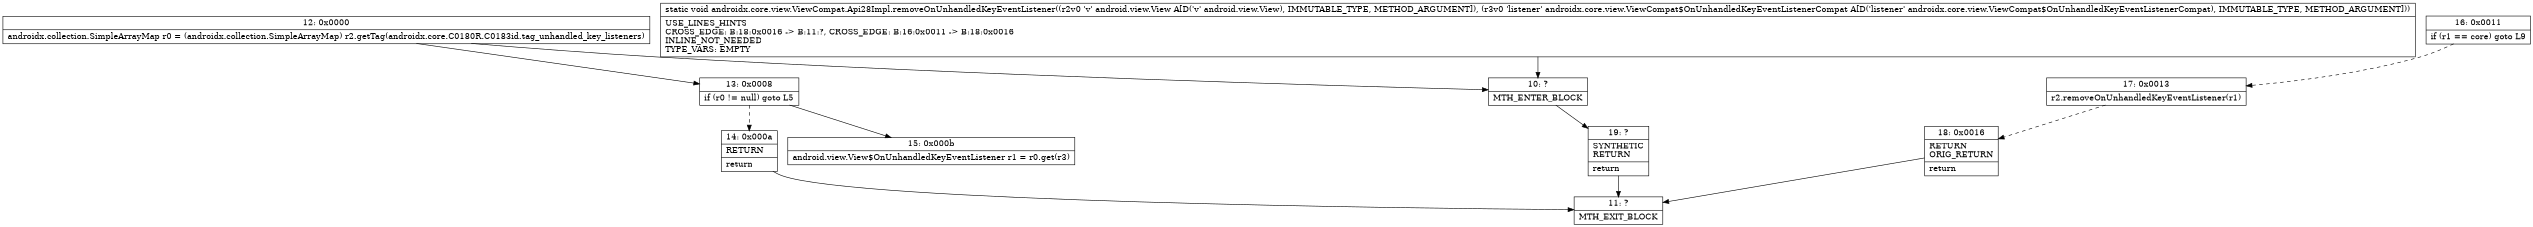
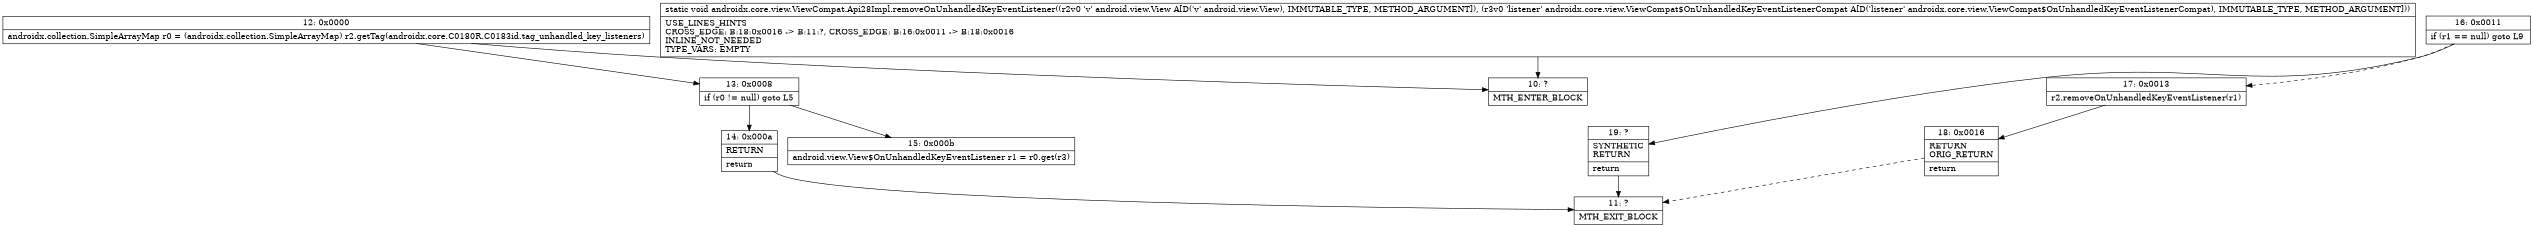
(2478, 37) -> (2477, 37)
(749, 115) -> (749, 115)
(1569, 115) -> (2054, 77)
(2055, 121) -> (2055, 121)
(1797, 180) -> (1797, 180)
